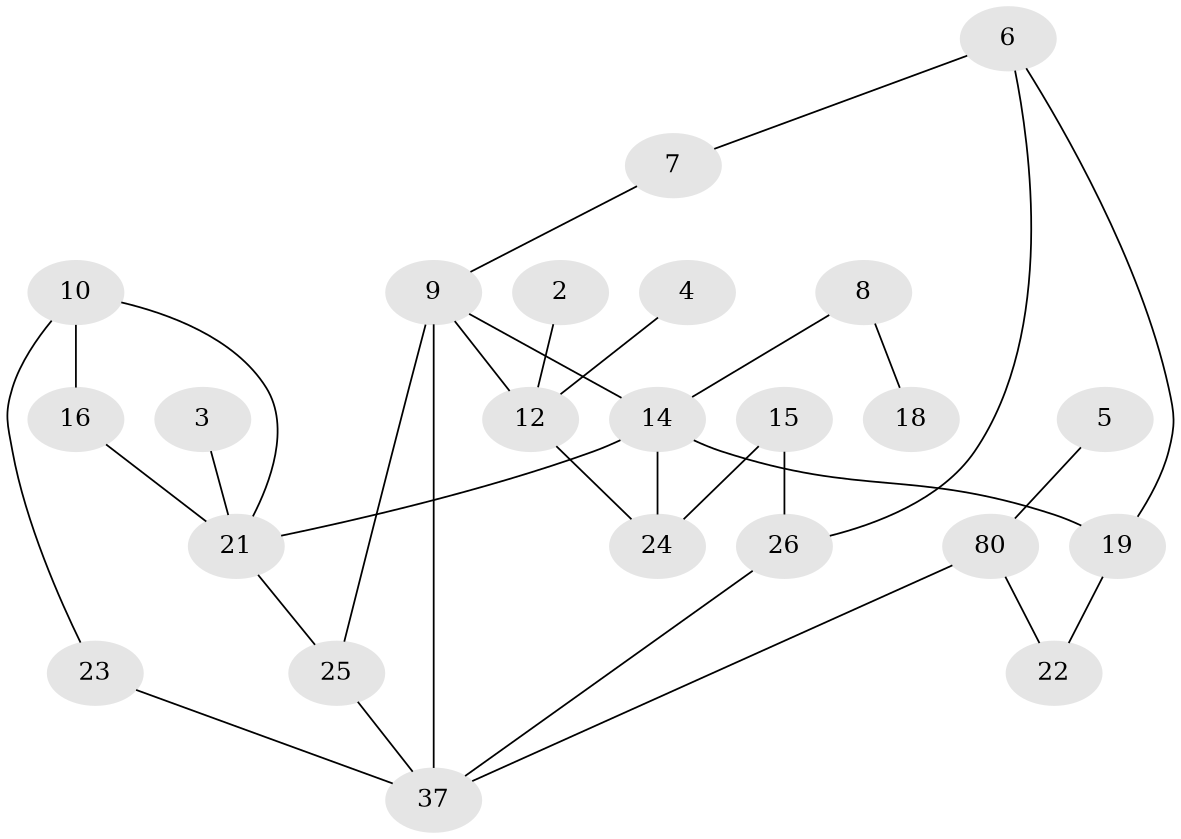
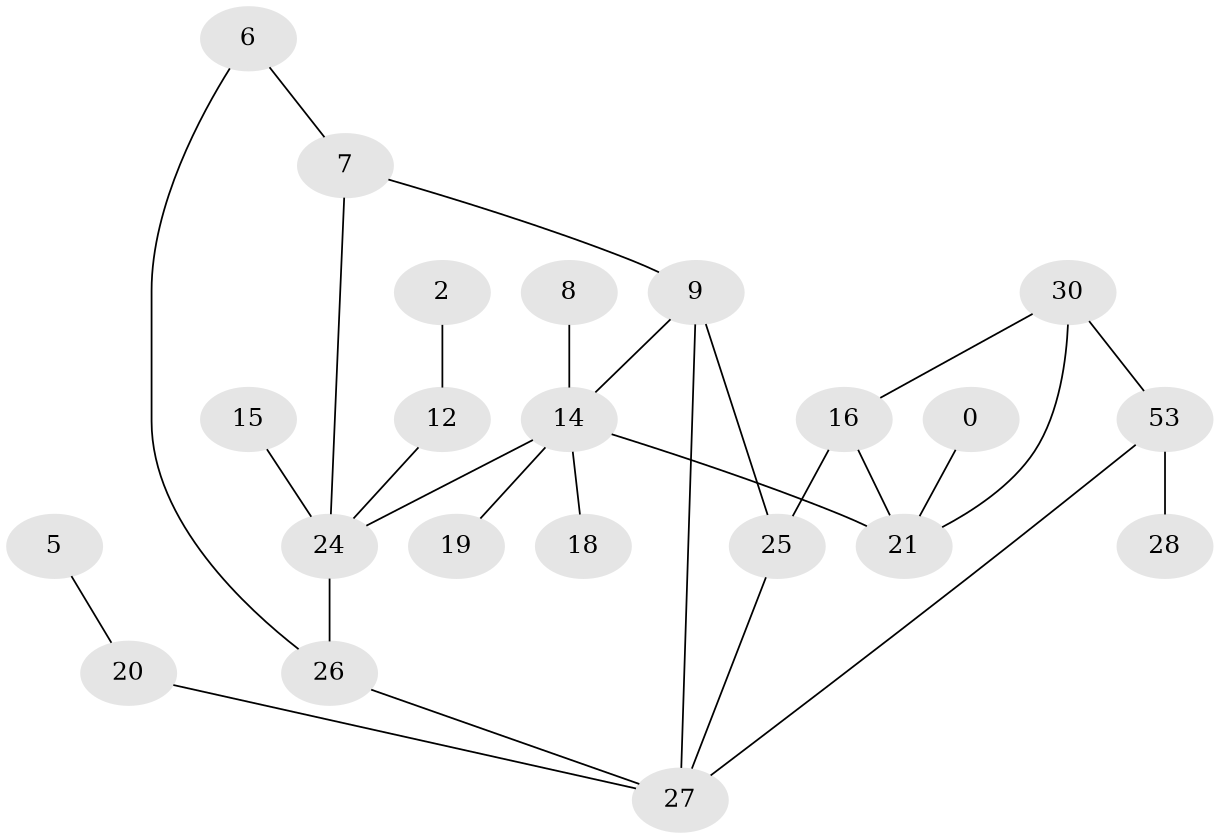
(1137, 286) -> none
(76, 293) -> (1068, 293)
(687, 293) -> none
none -> (338, 356)
(482, 356) -> none
(887, 356) -> (576, 483)
(203, 419) -> (971, 419)
(784, 483) -> (330, 610)
(991, 546) -> (129, 673)
none -> (1165, 546)
(287, 610) -> (811, 483)
(95, 673) -> (1165, 419)
(1054, 673) -> none
(434, 800) -> (680, 800)
